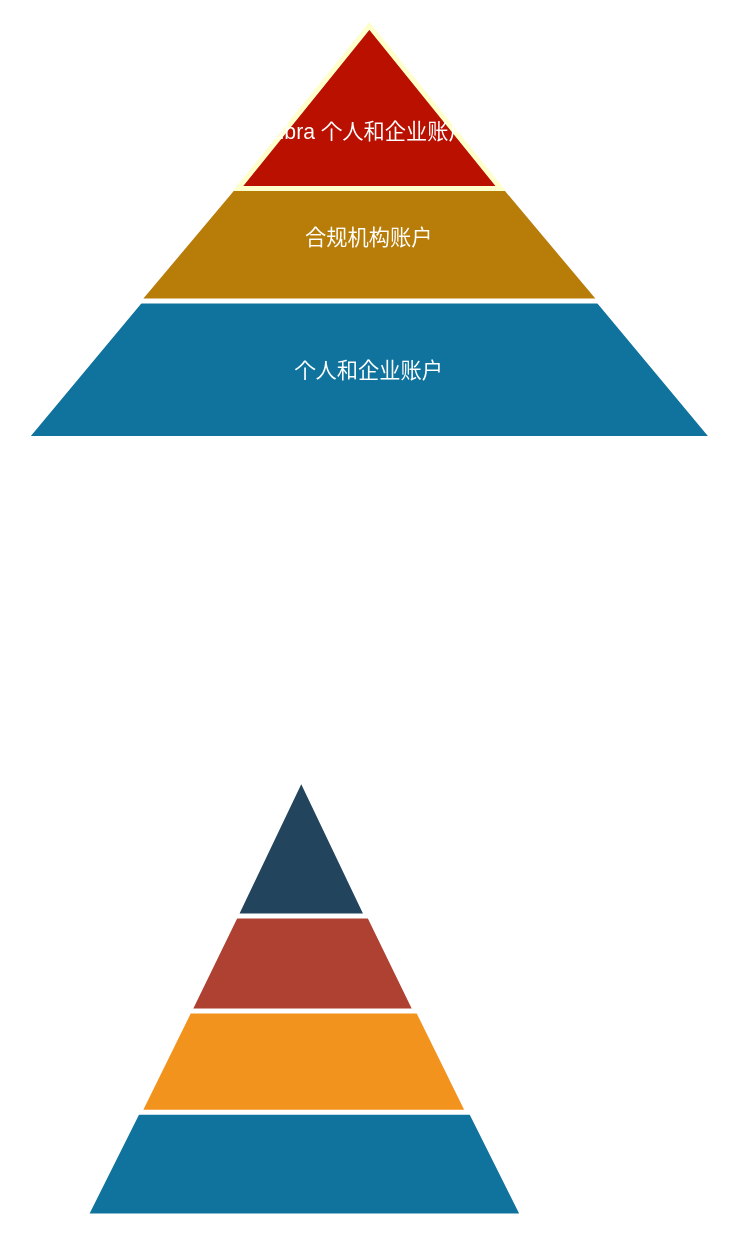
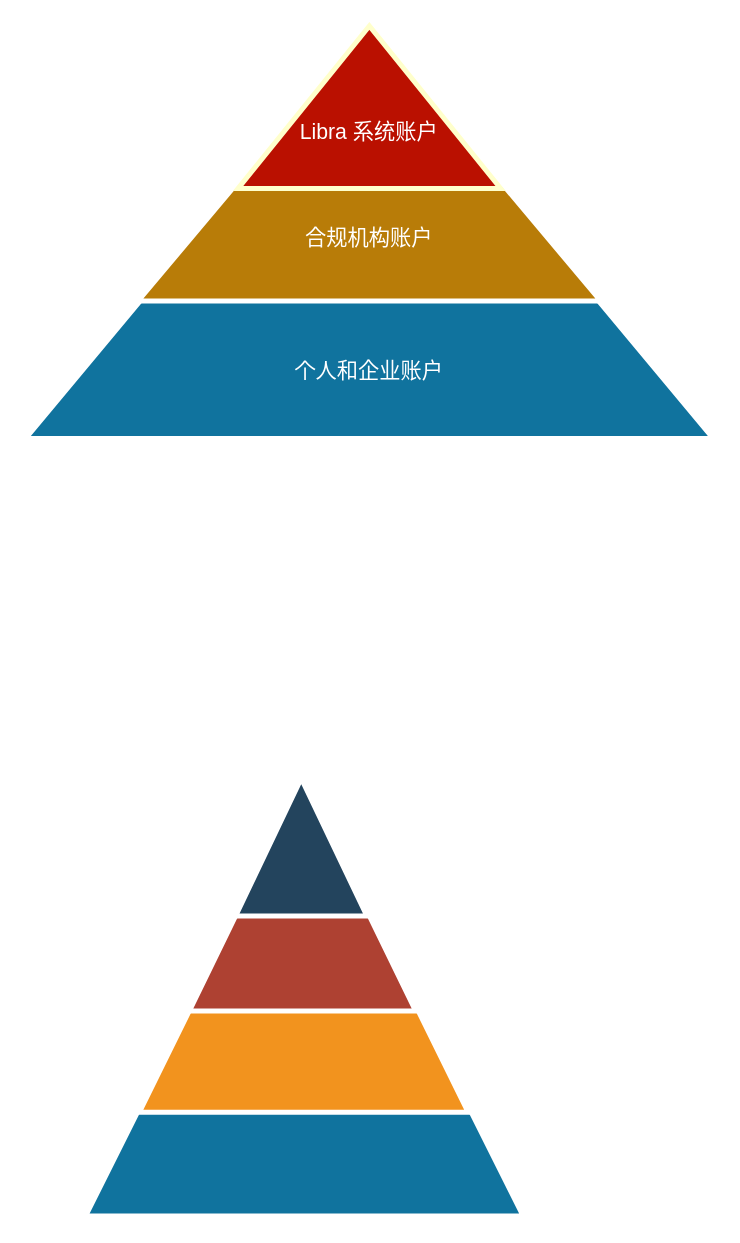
(369, 107) -> (369, 107)
